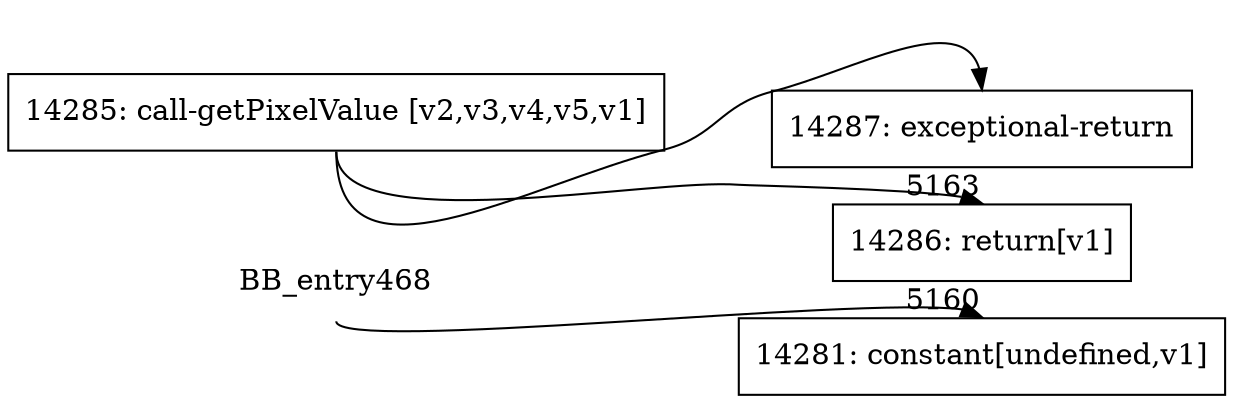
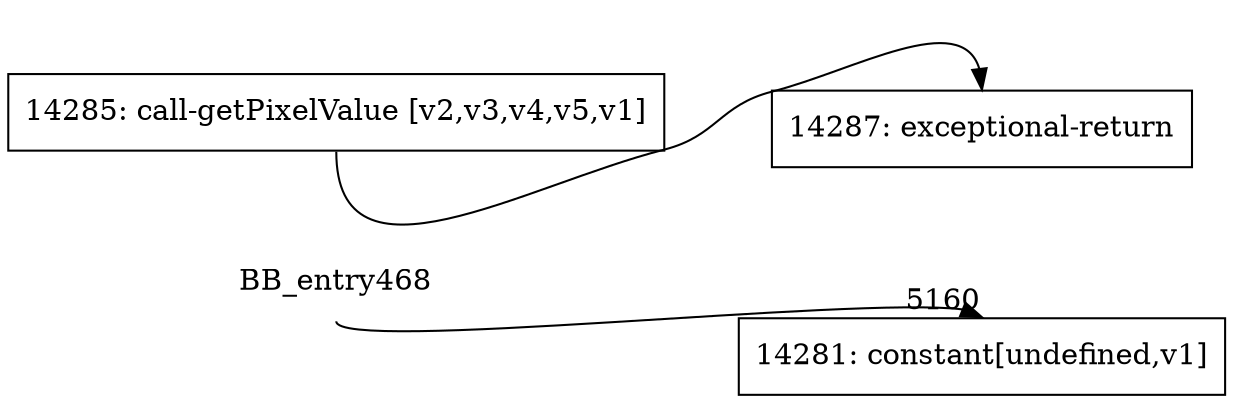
(982, 243) -> none
